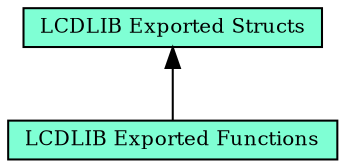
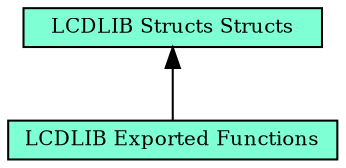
(173, 28) -> (173, 28)
